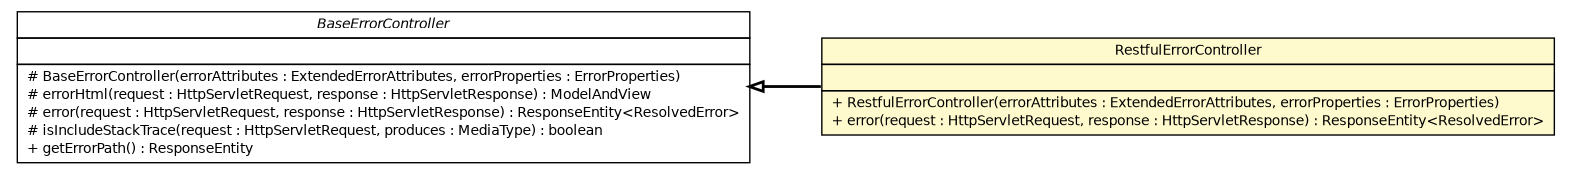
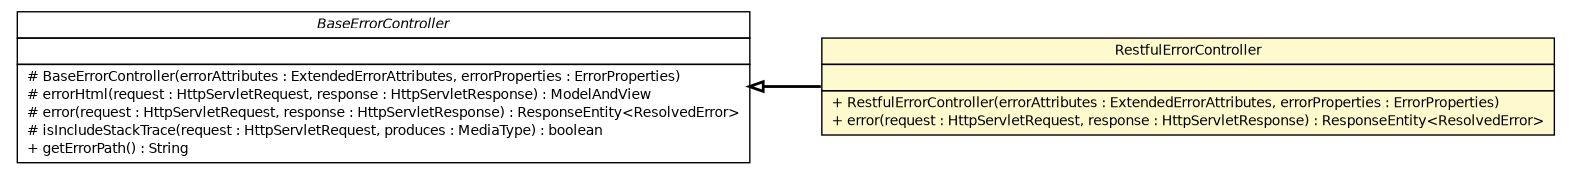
(141, 149) -> (108, 149)
